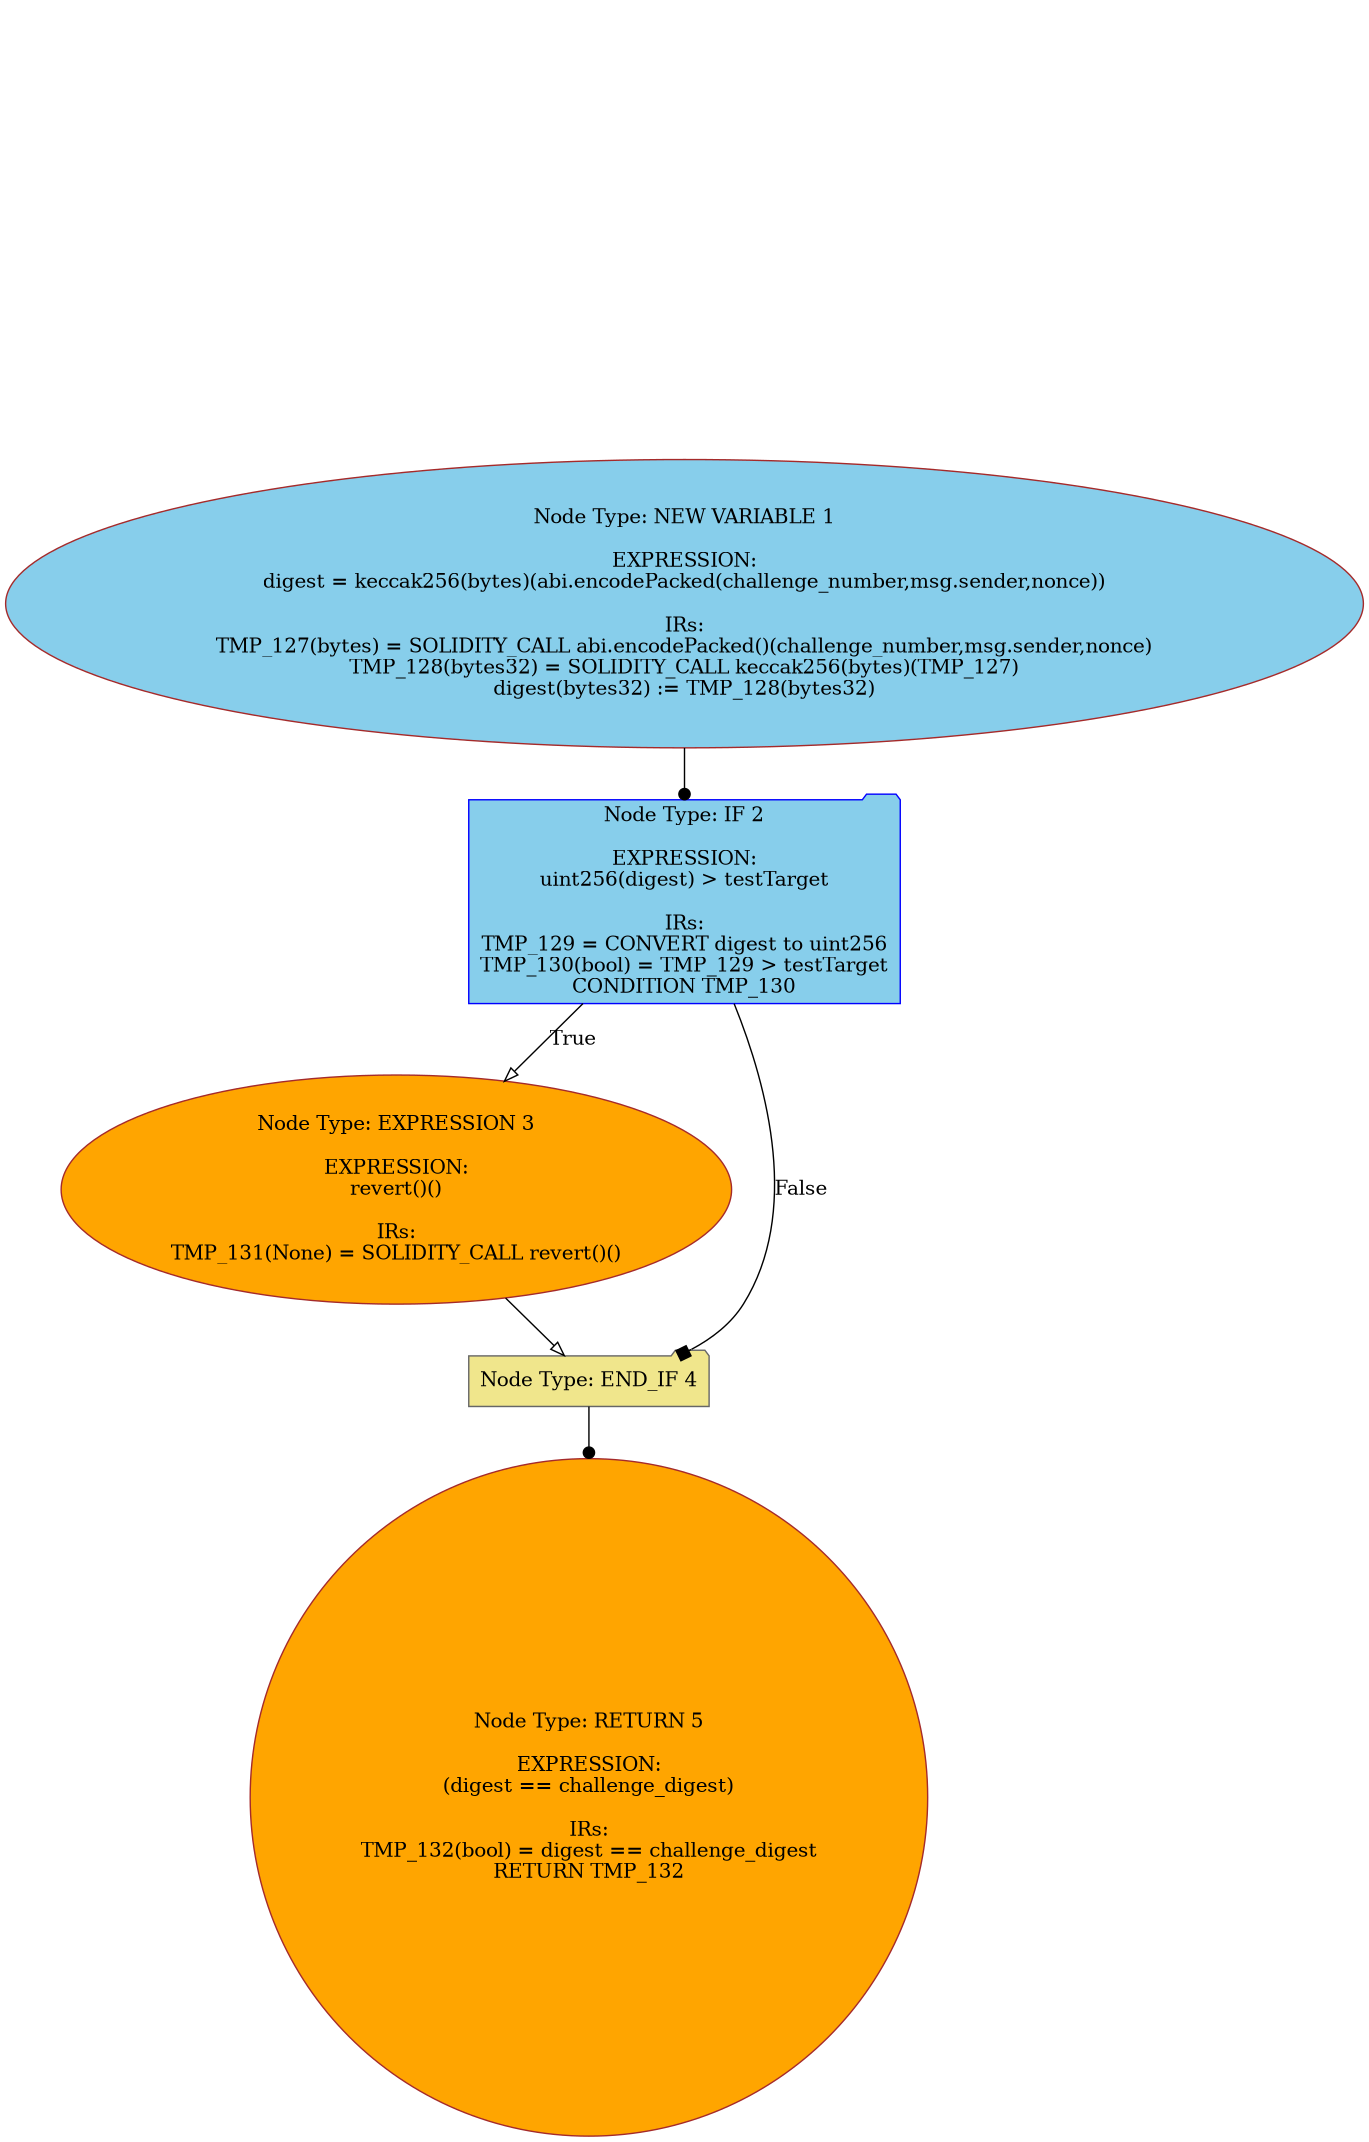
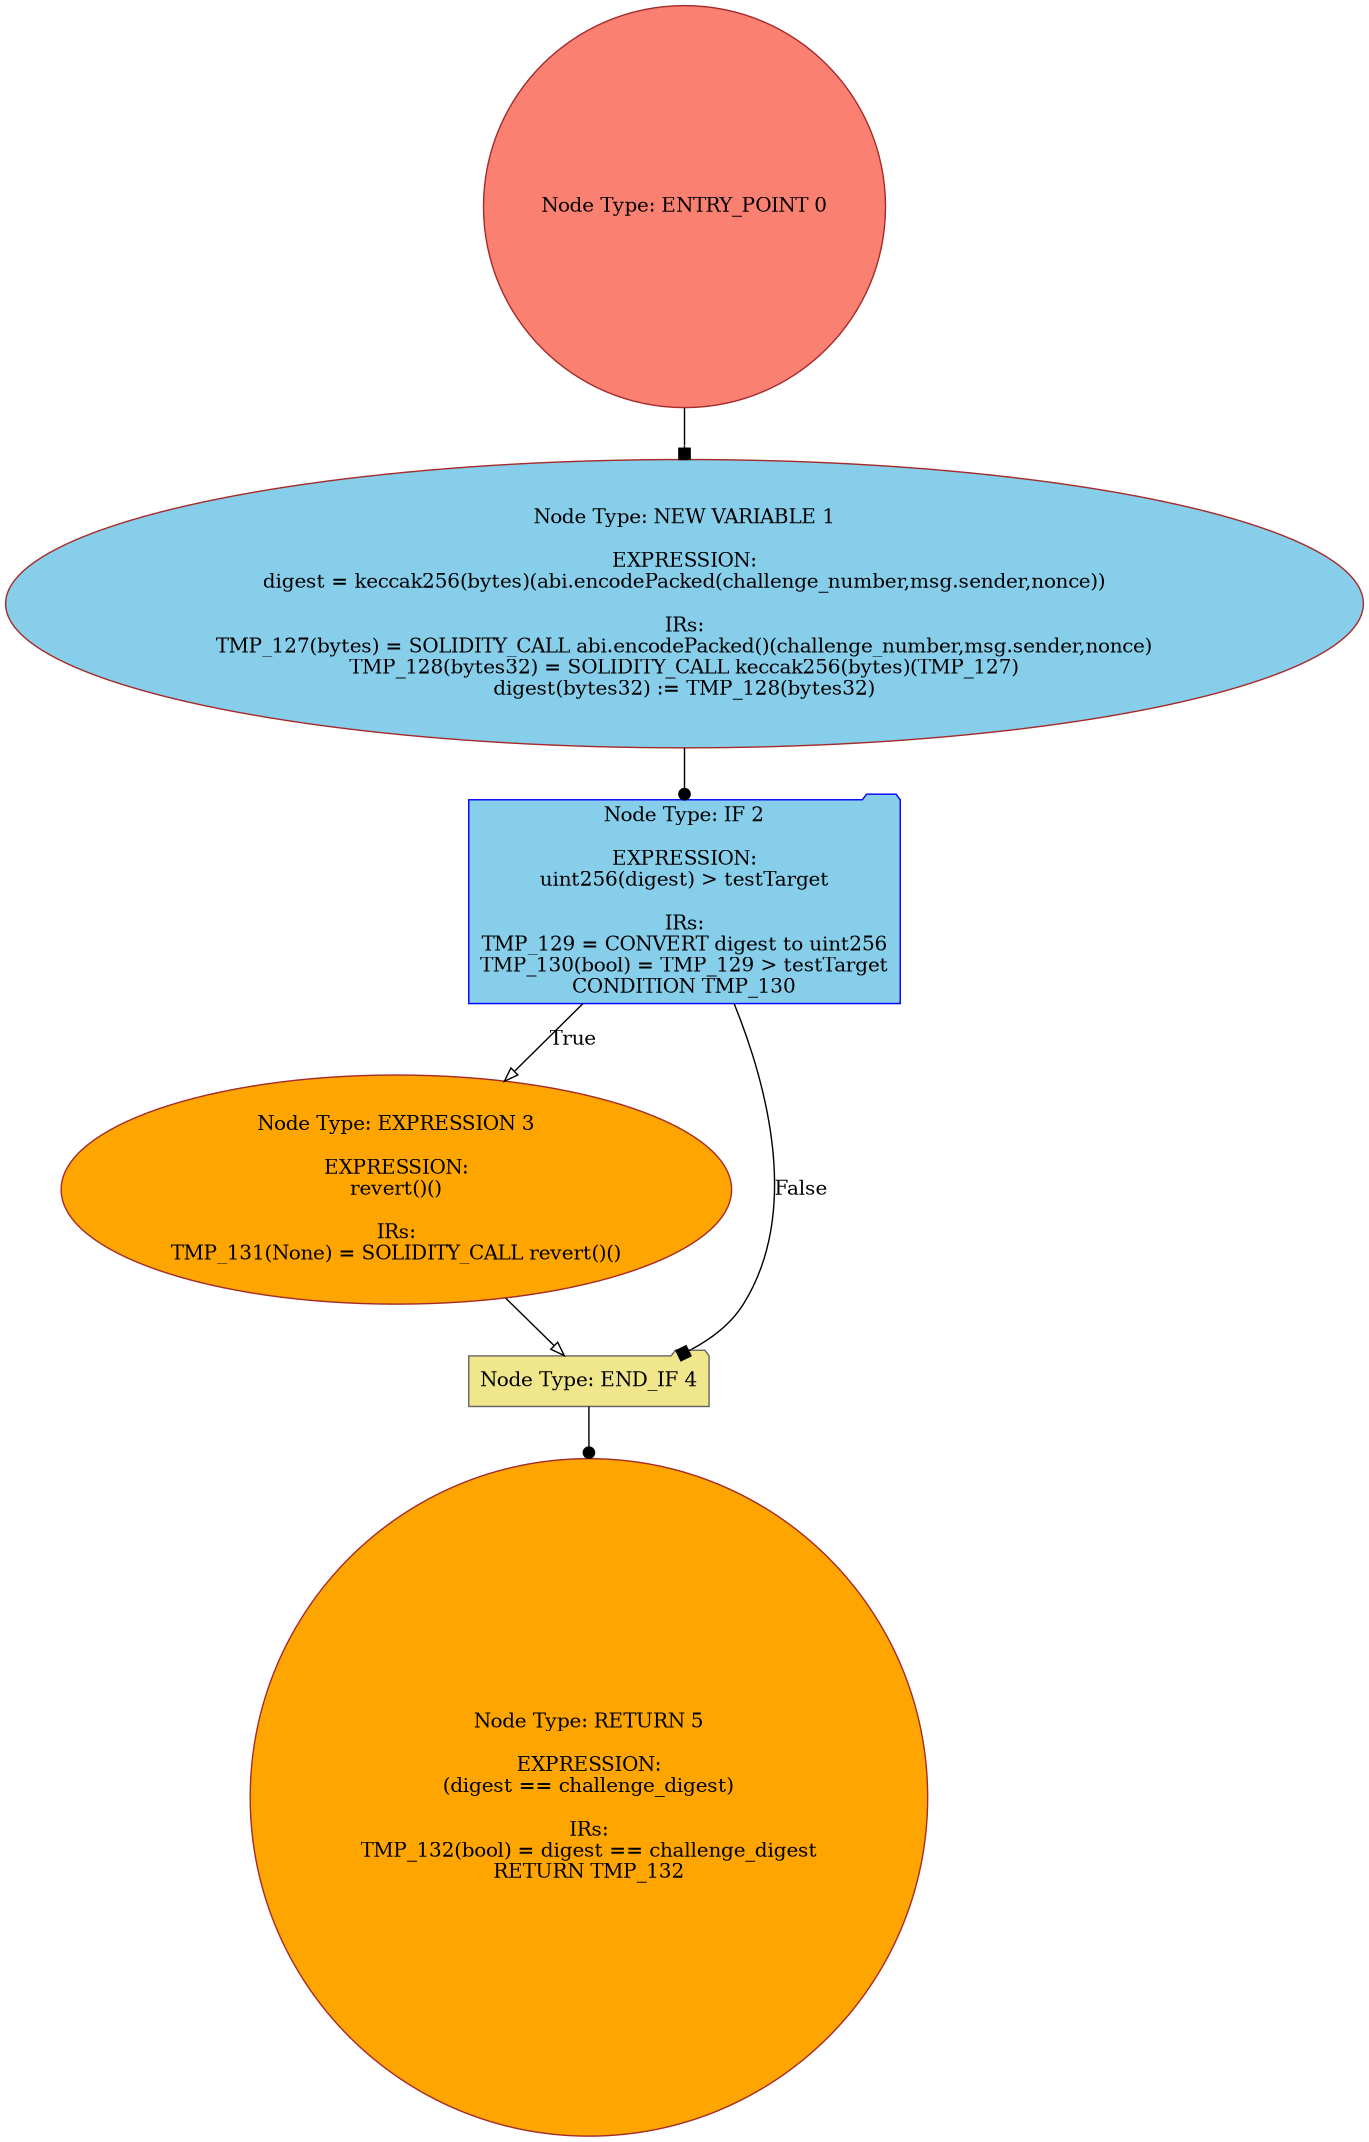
none -> (685, 207)
